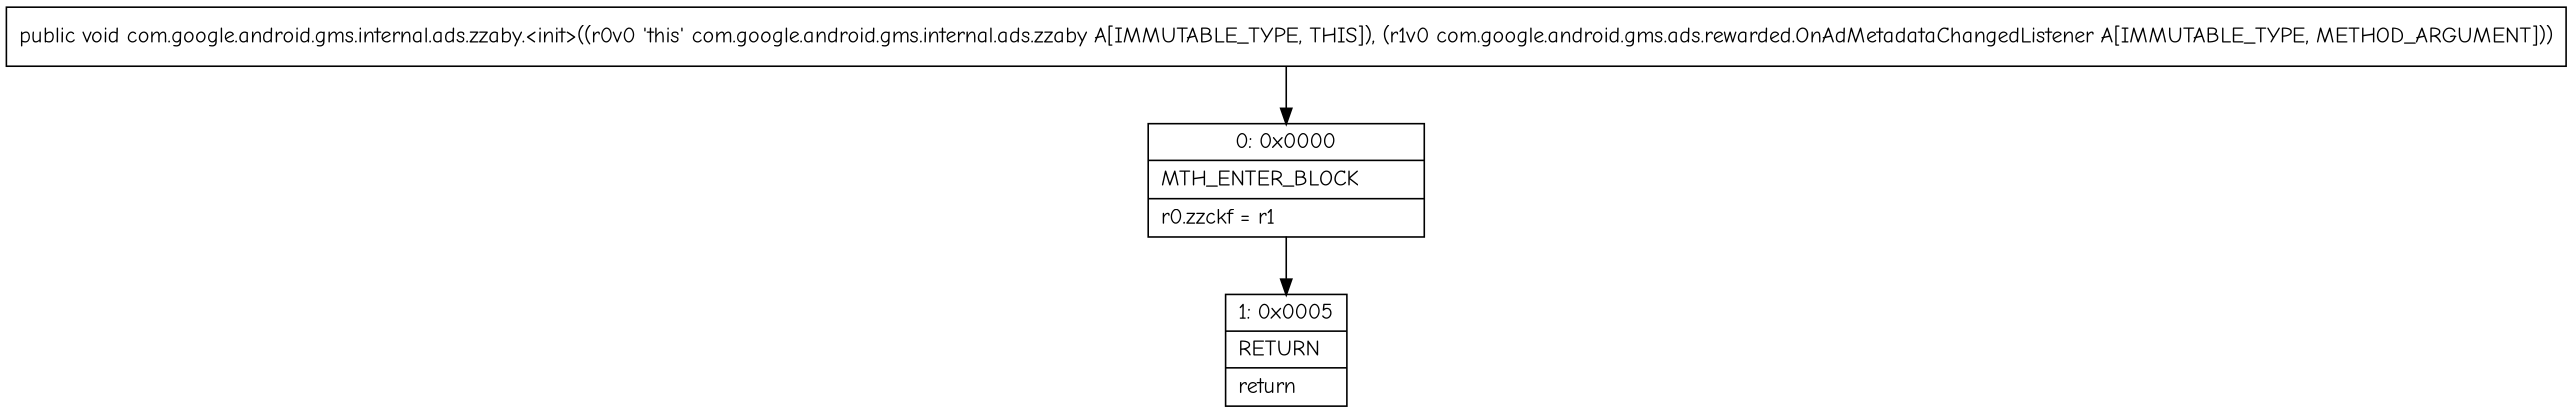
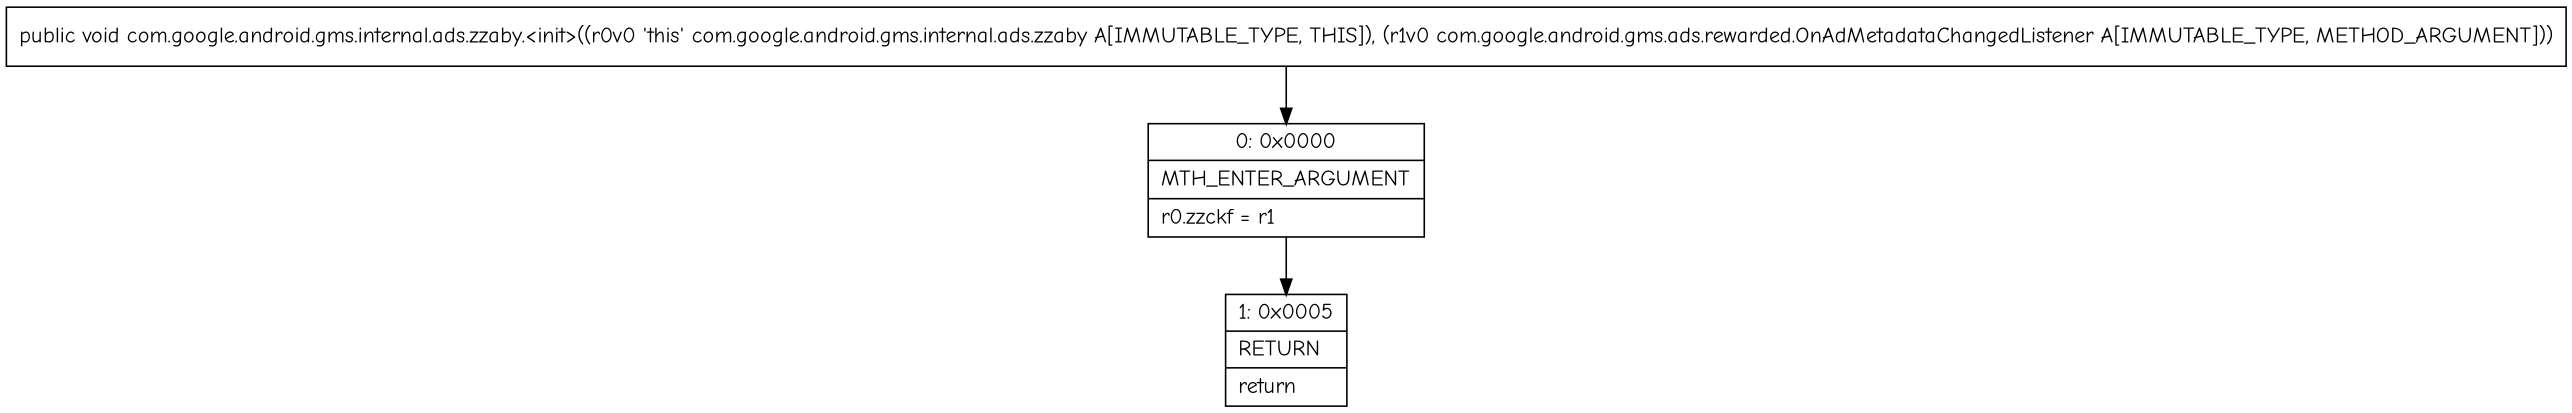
(1260, 179) -> (1286, 179)
